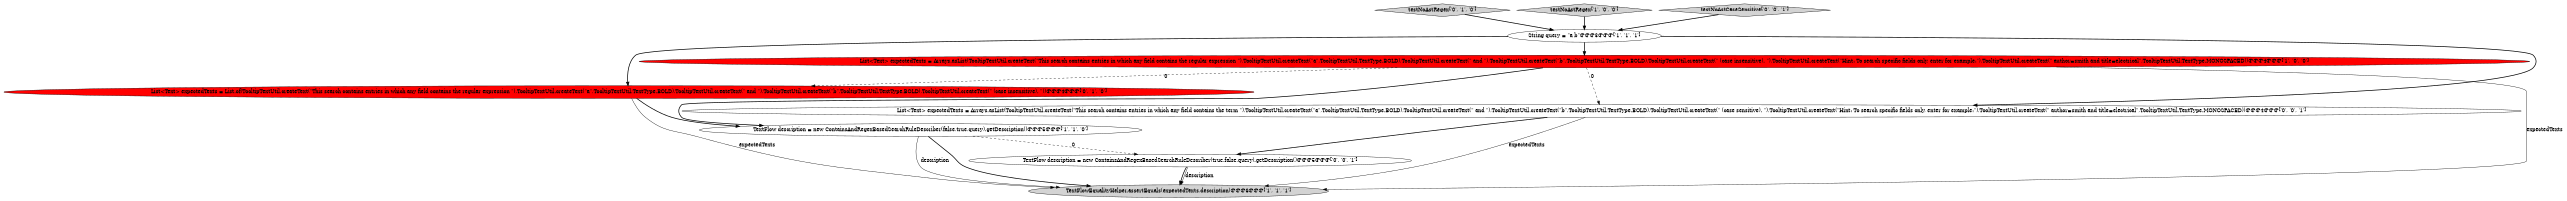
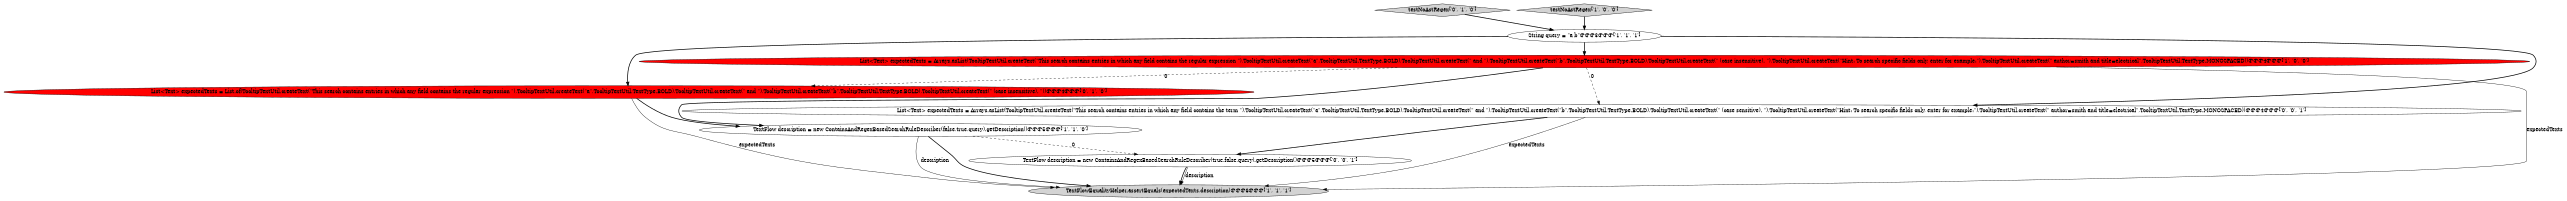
(1745, 10) -> none
